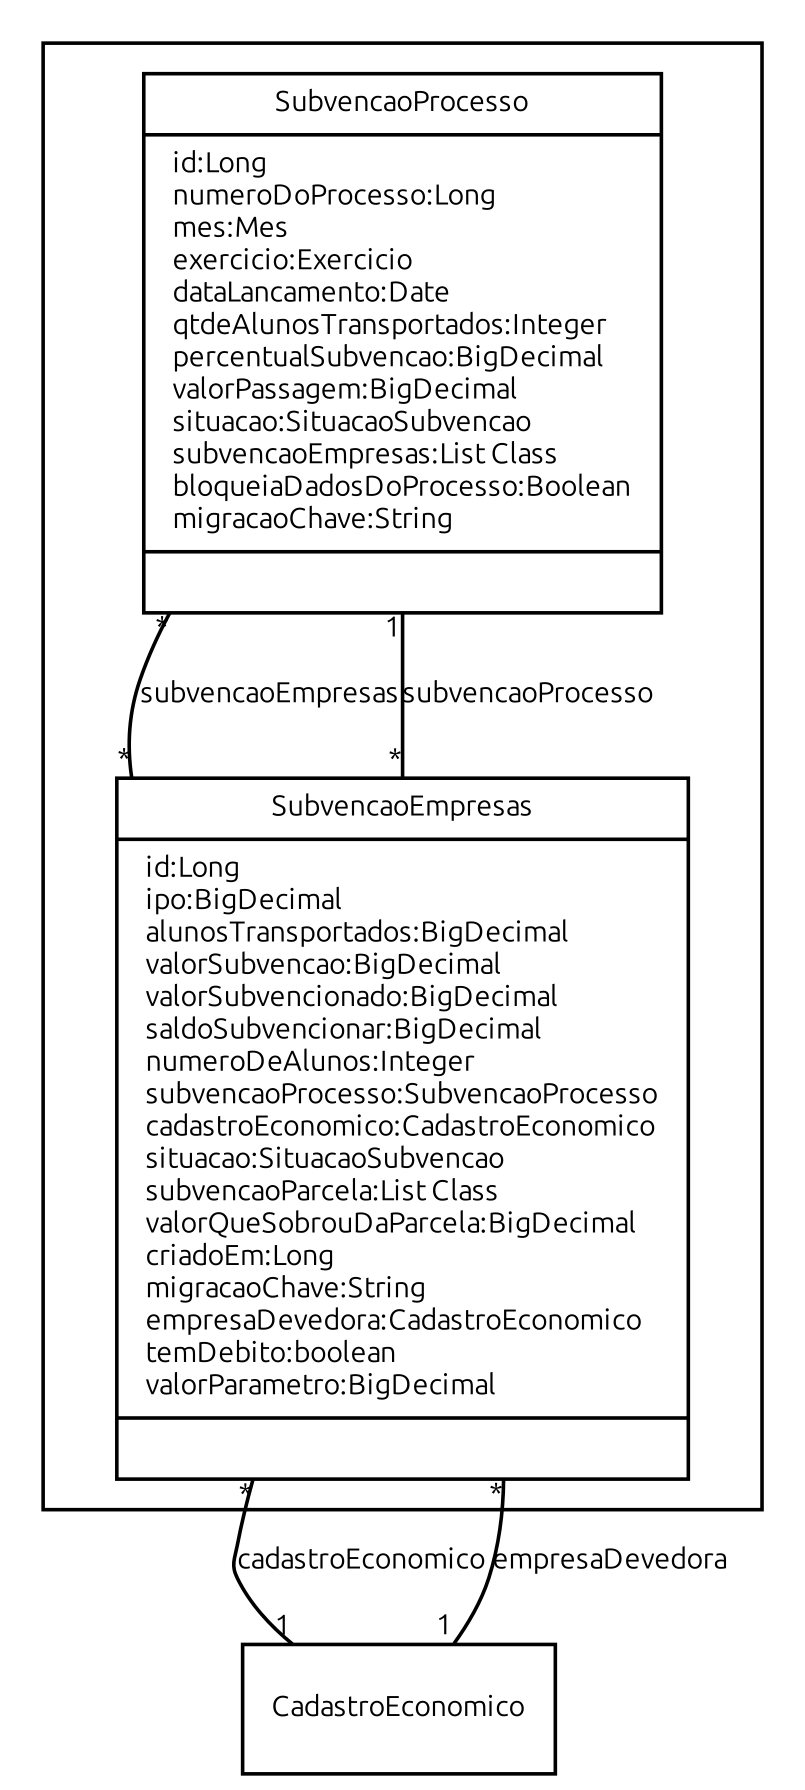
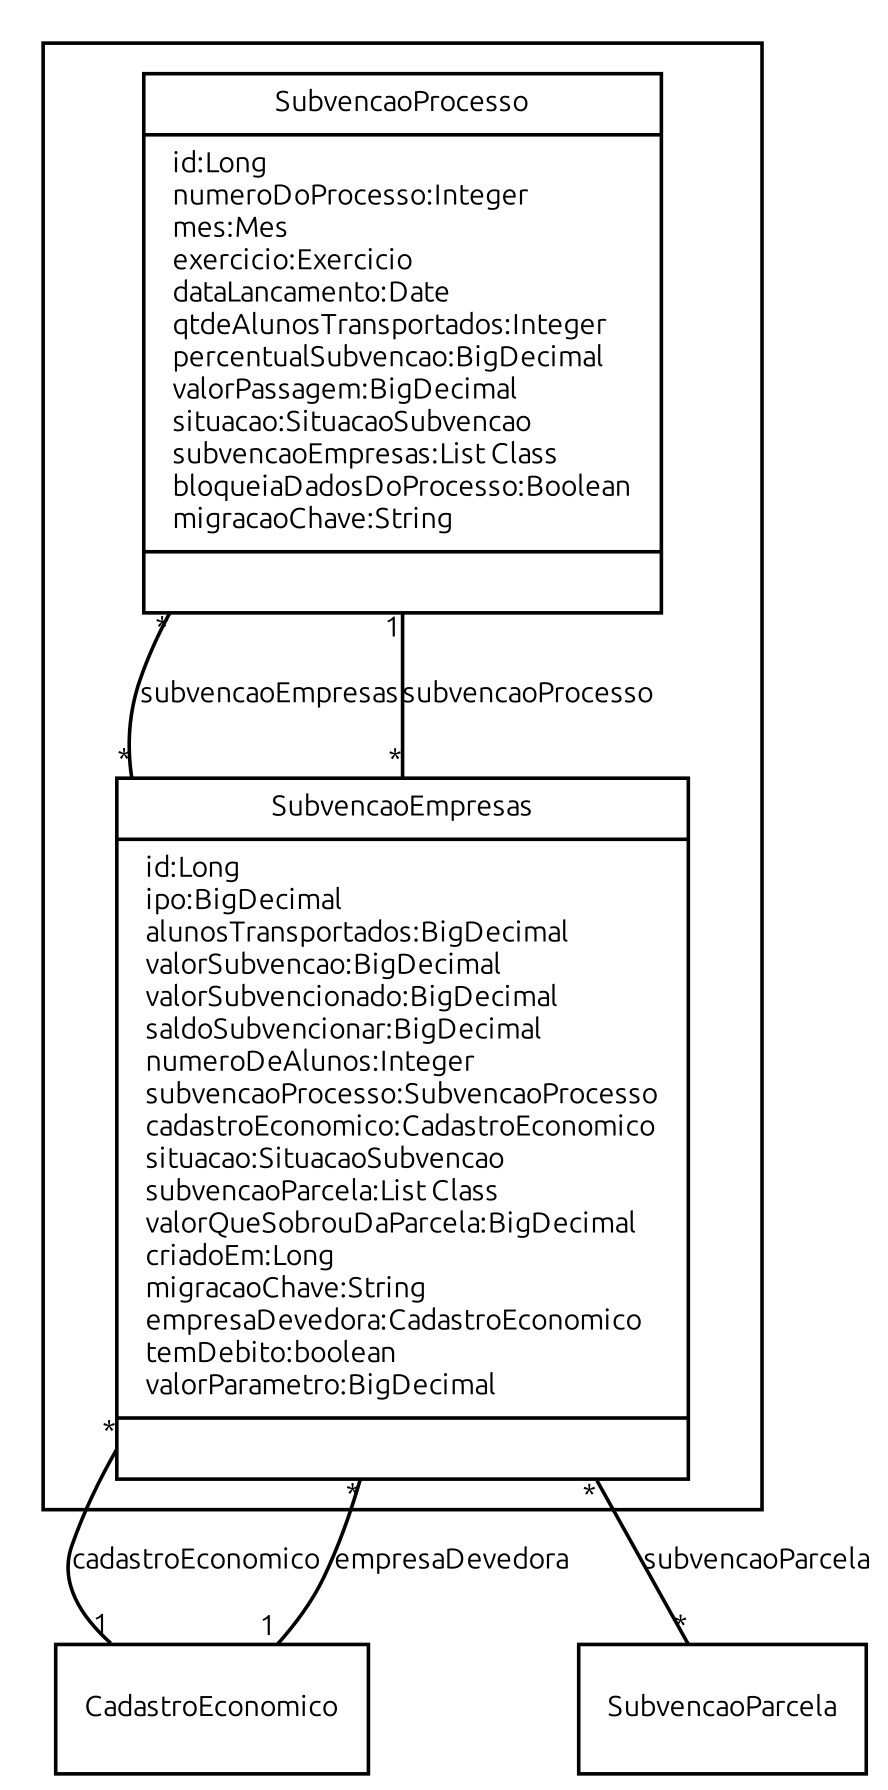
(336, 196) -> (352, 196)
none -> (722, 1709)
